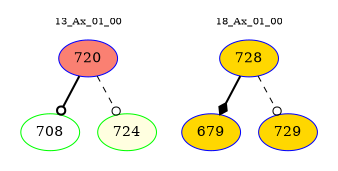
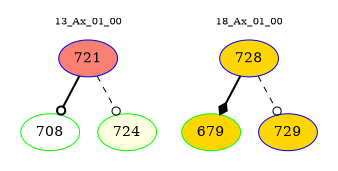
(88, 58) -> (88, 58)
(211, 132) -> (211, 132)
